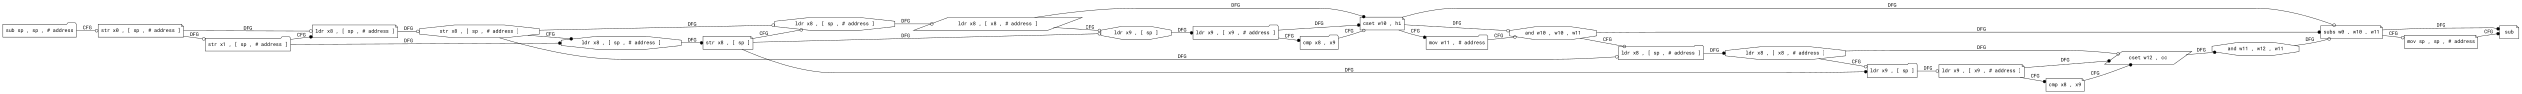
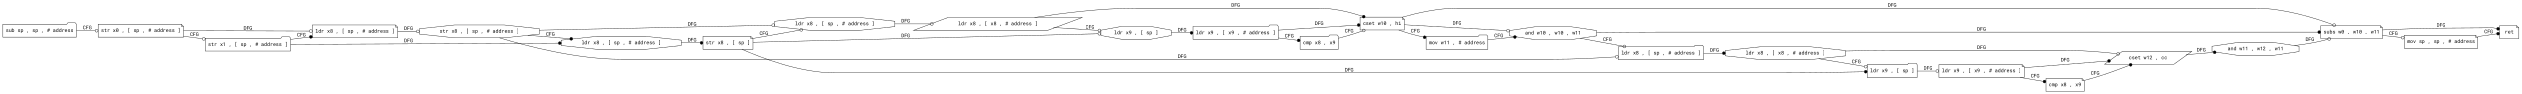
(2509, 32) -> (2509, 32)
(194, 35) -> (194, 35)
(1501, 38) -> (1501, 38)
